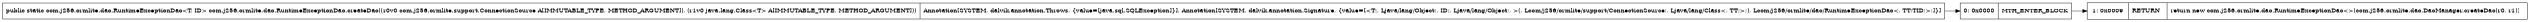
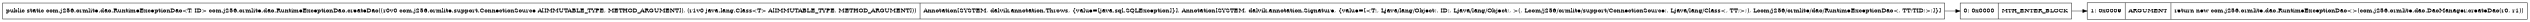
(2146, 11) -> (2148, 11)
